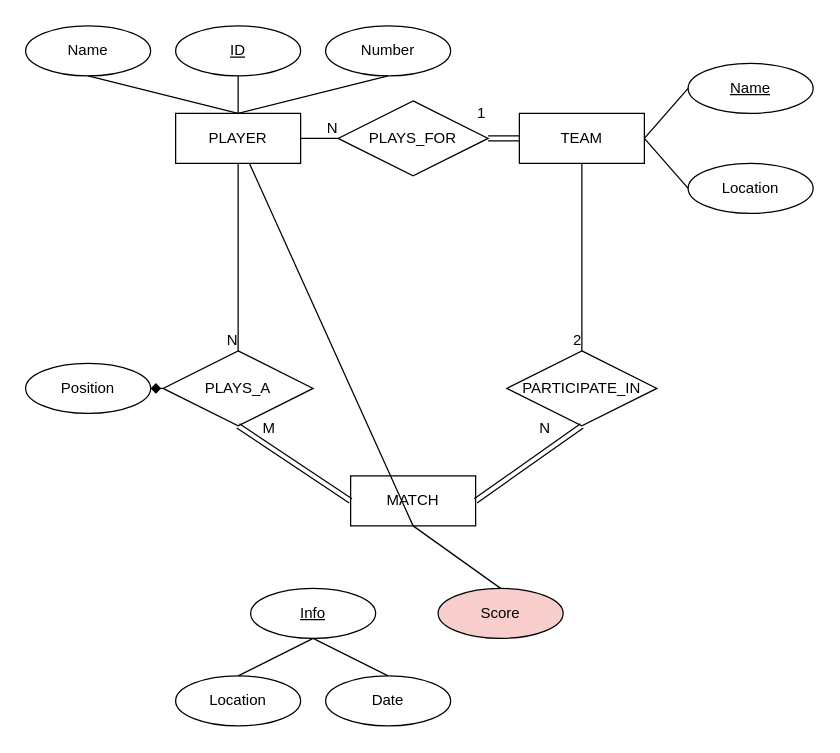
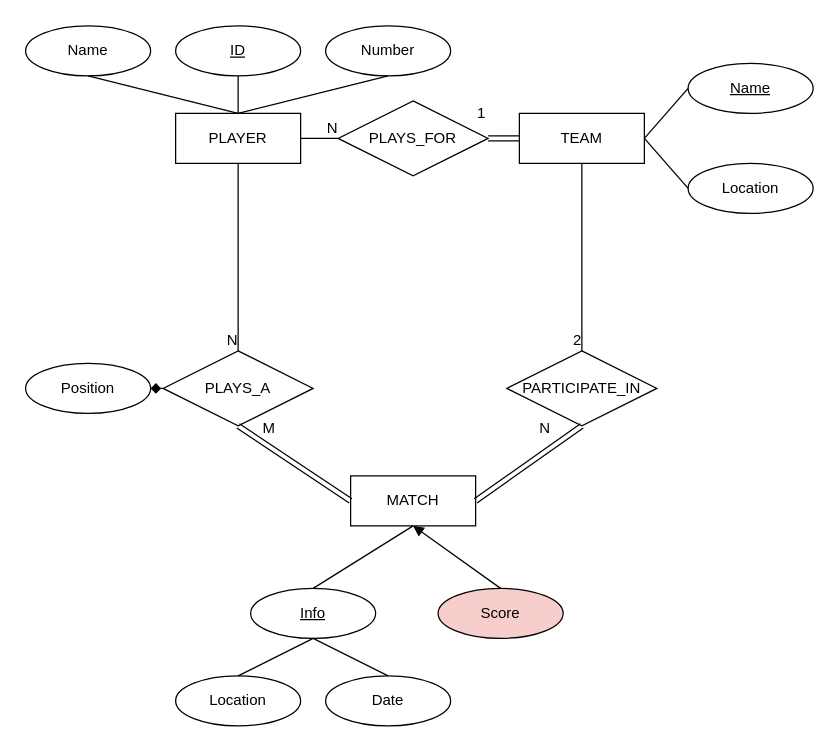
(331, 344) -> (363, 557)
(419, 530) -> (422, 532)
